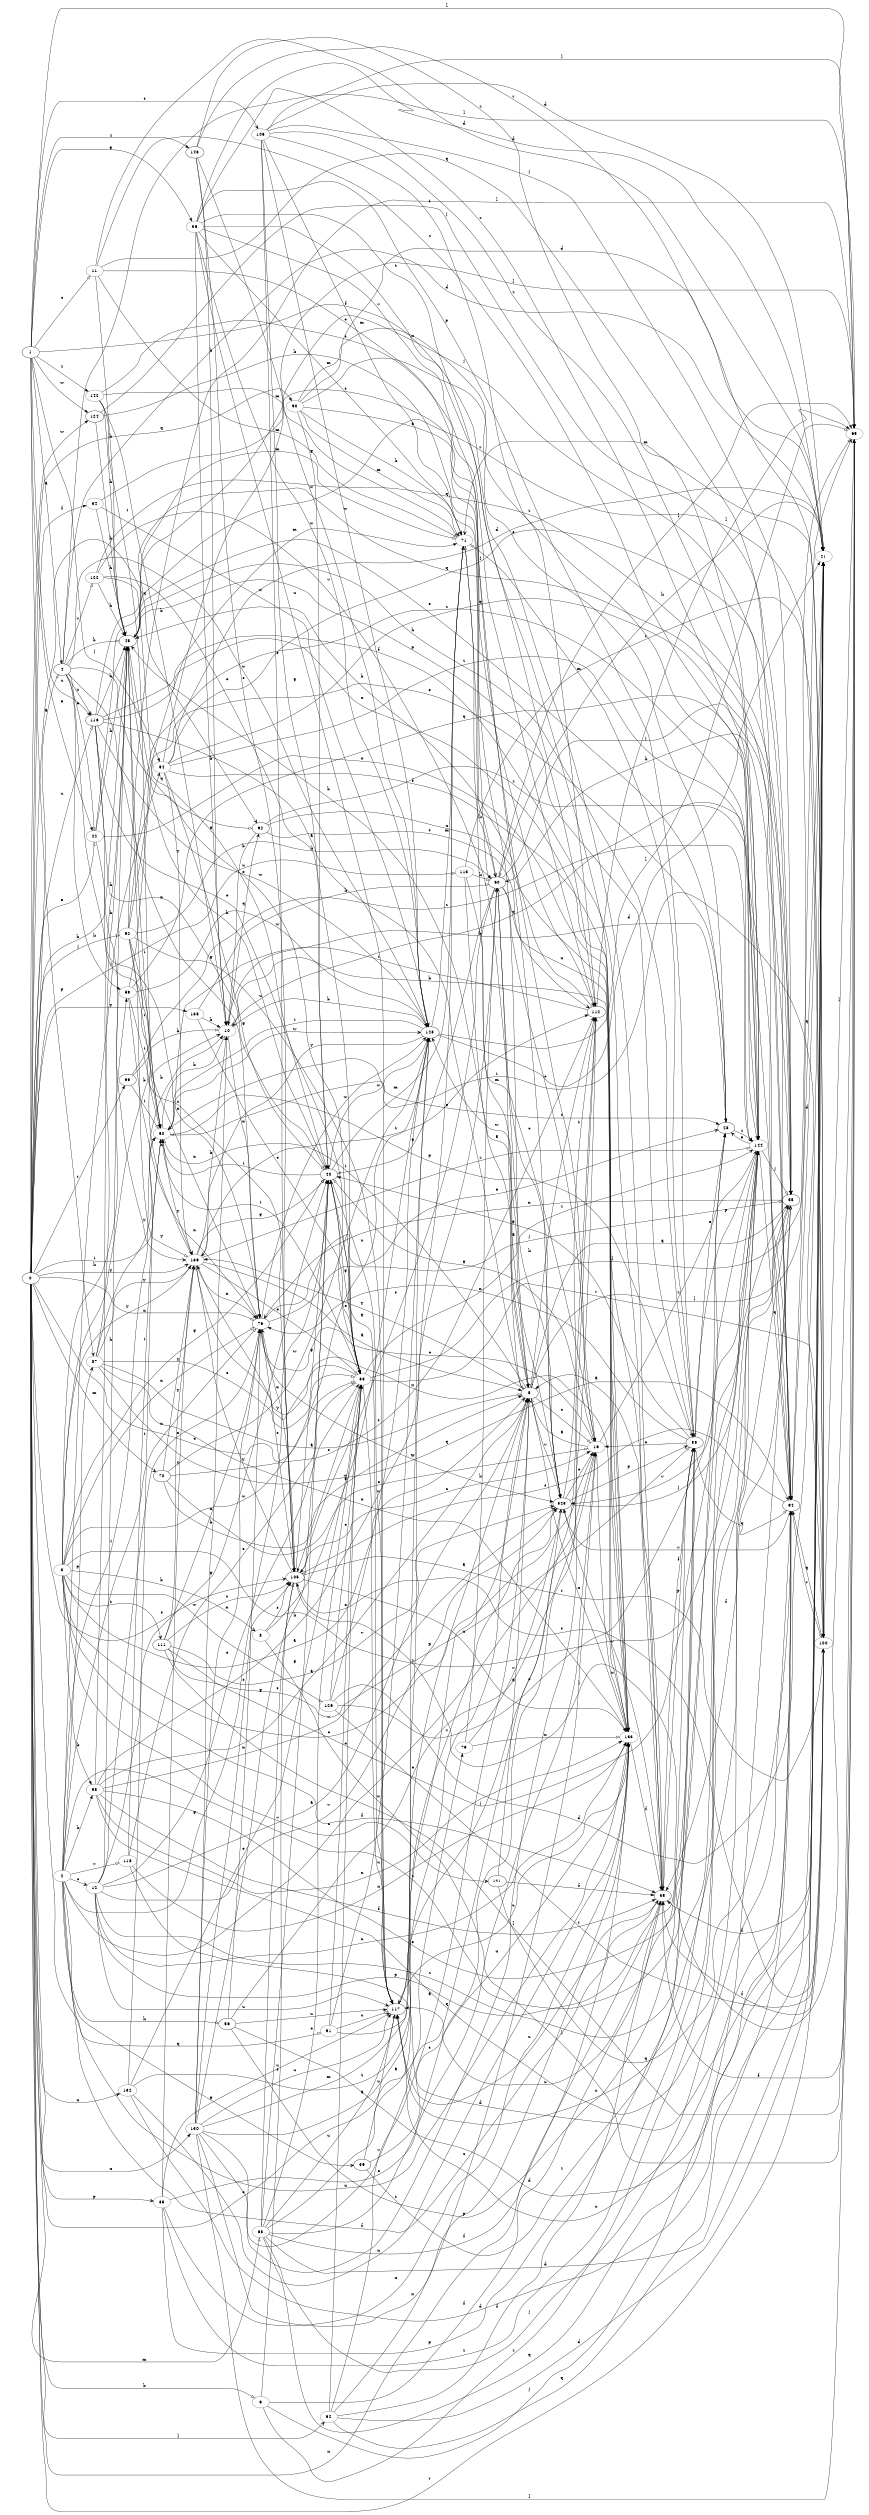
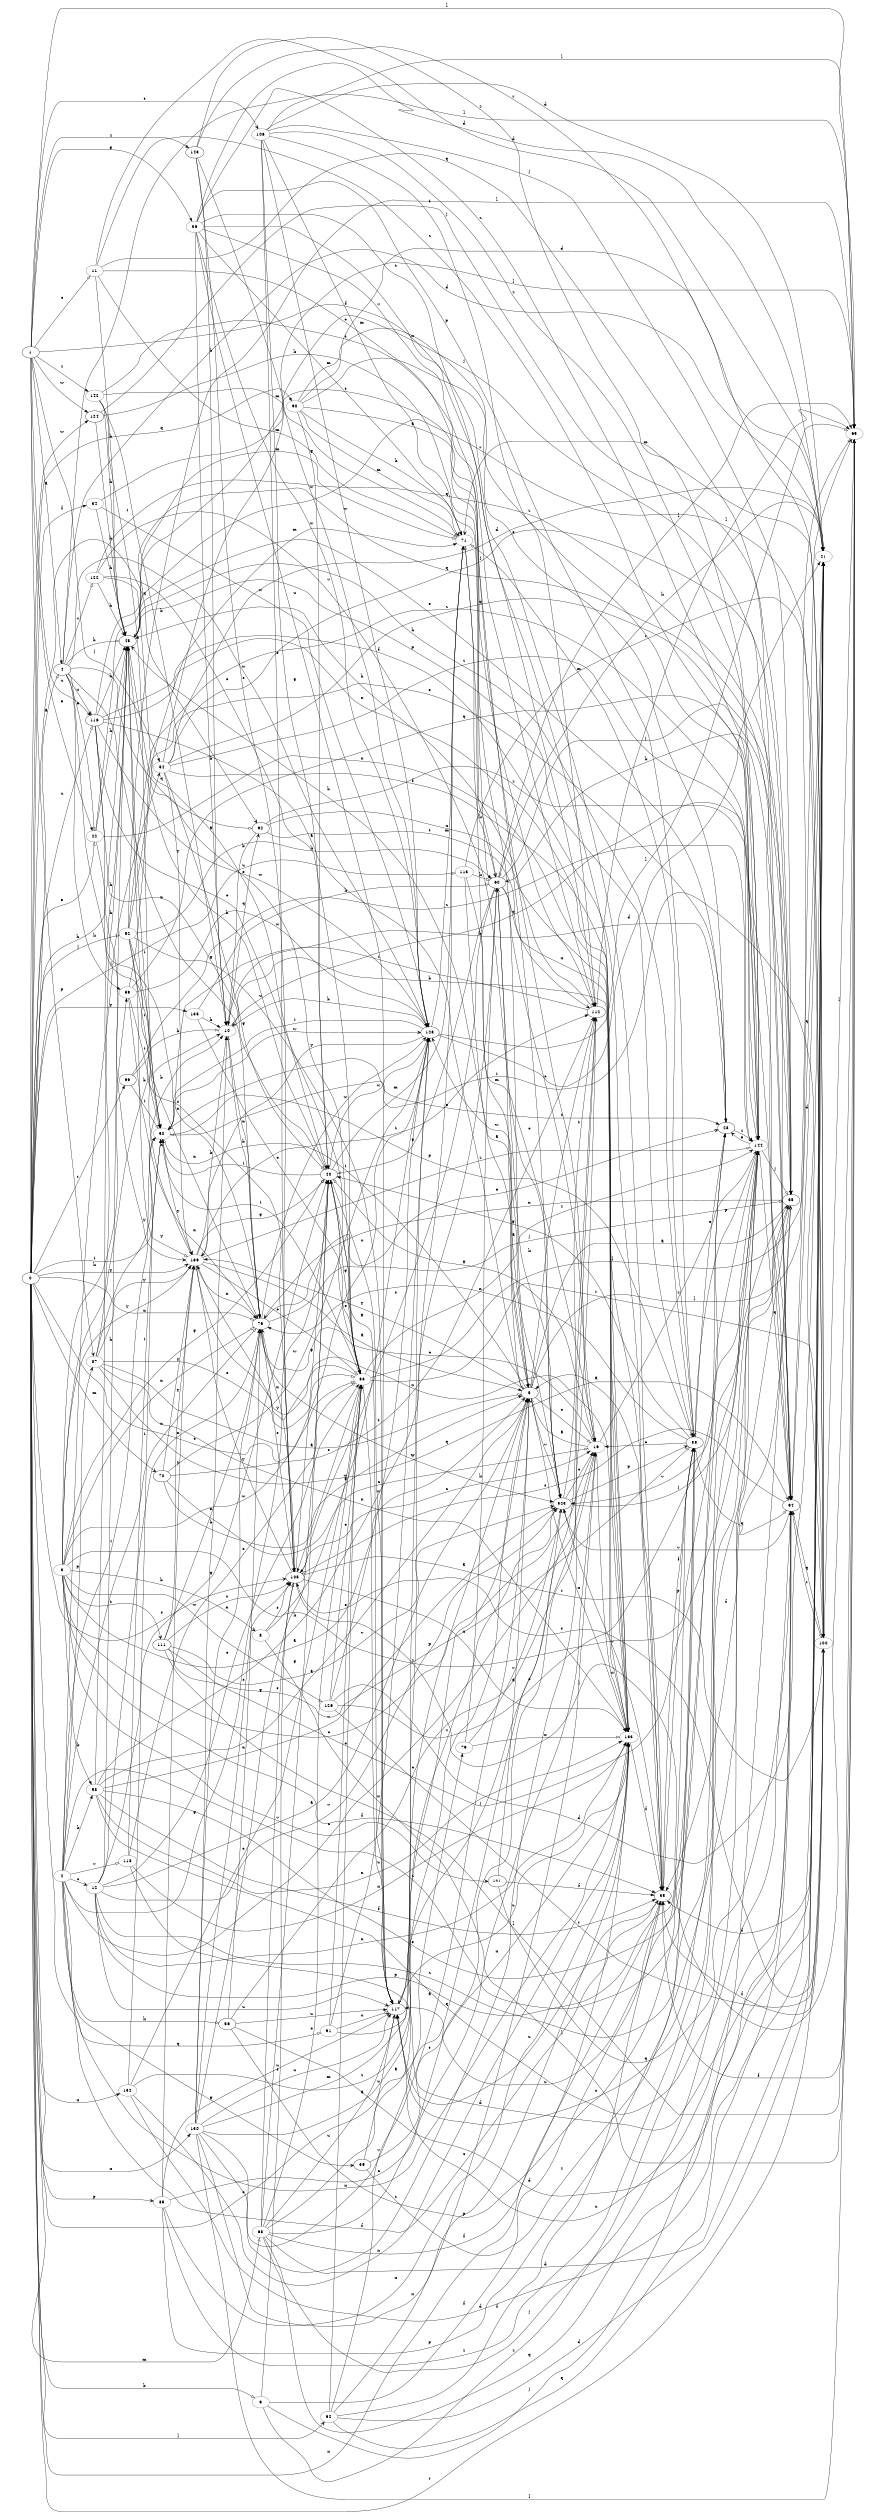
(183, 1072) -> (247, 1164)
